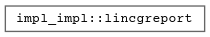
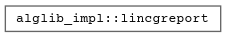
(105, 19) -> (113, 19)
